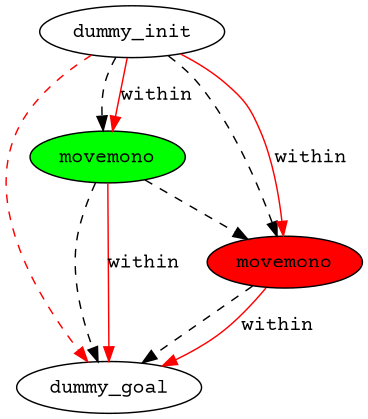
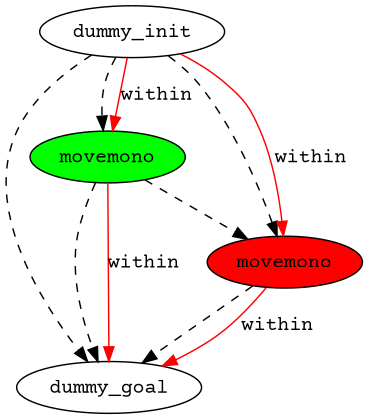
(7, 195) -> (7, 195)
